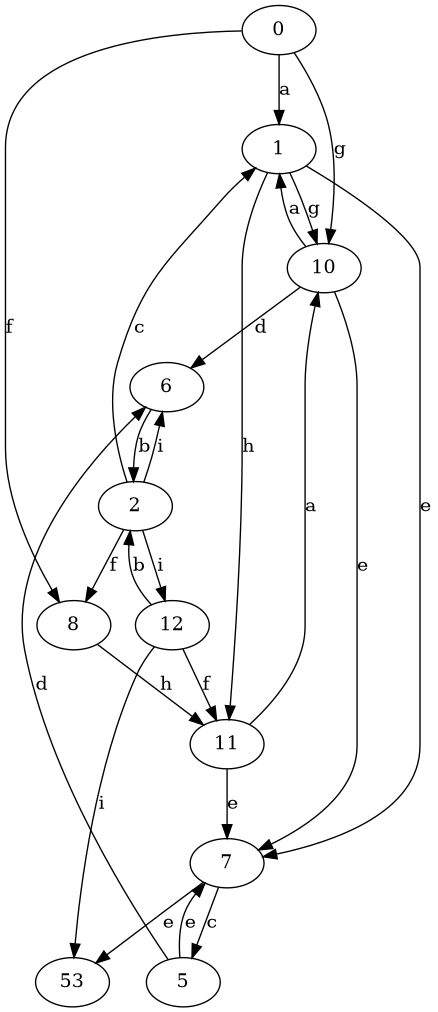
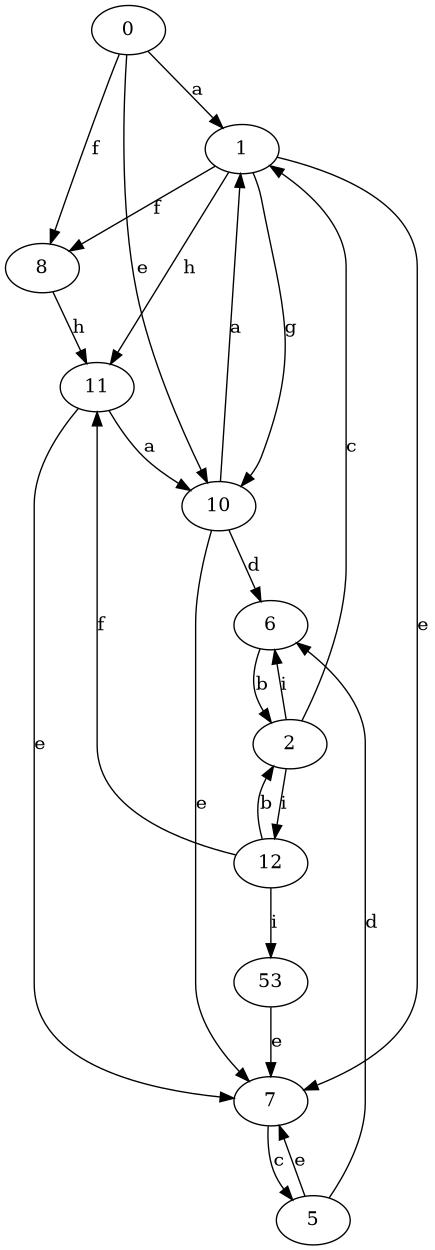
(341, 149) -> (143, 268)
(108, 559) -> (148, 205)
(155, 918) -> (271, 1035)
